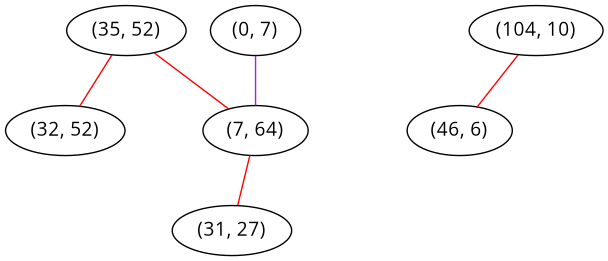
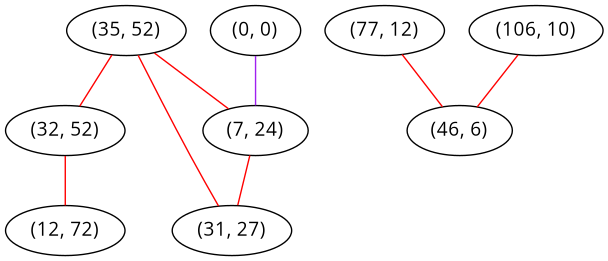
(256, 31) -> (256, 31)
none -> (385, 31)
(536, 31) -> (536, 31)
none -> (177, 131)
(256, 131) -> (256, 131)
none -> (65, 231)
